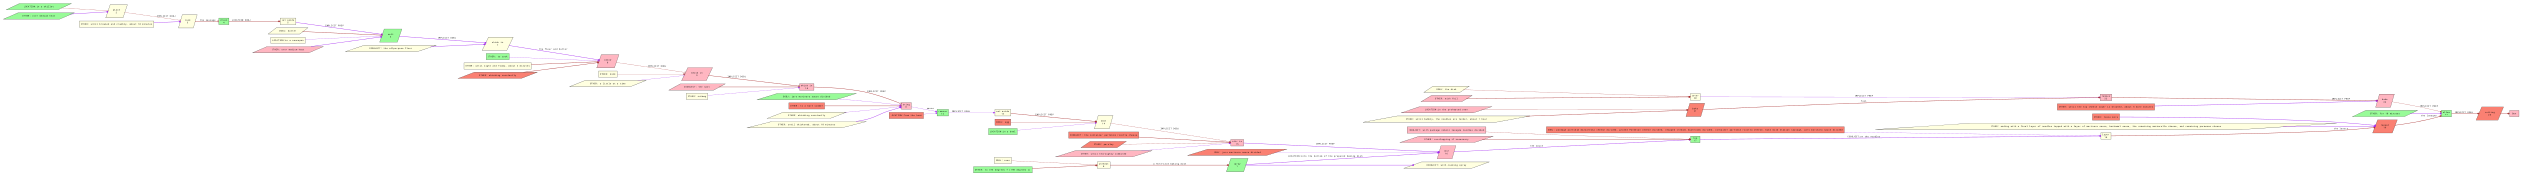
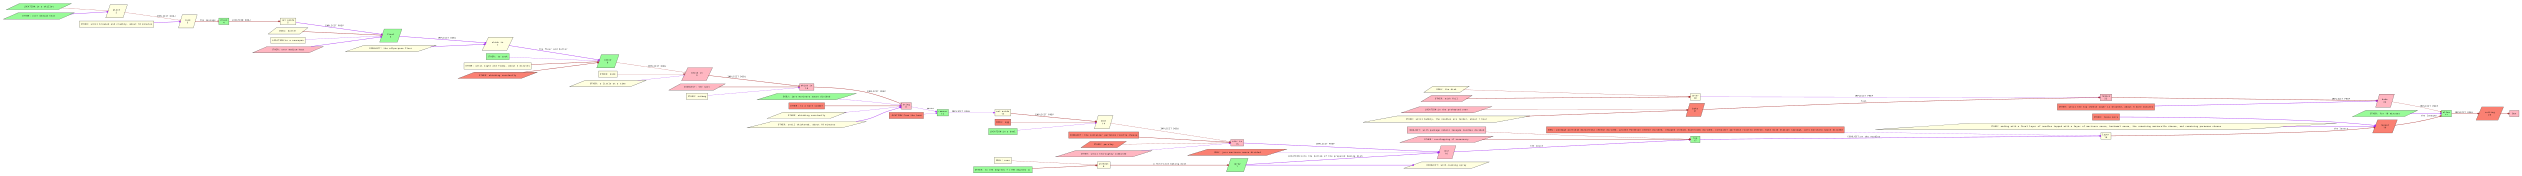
(391, 36) -> (391, 36)
(608, 61) -> (608, 61)
